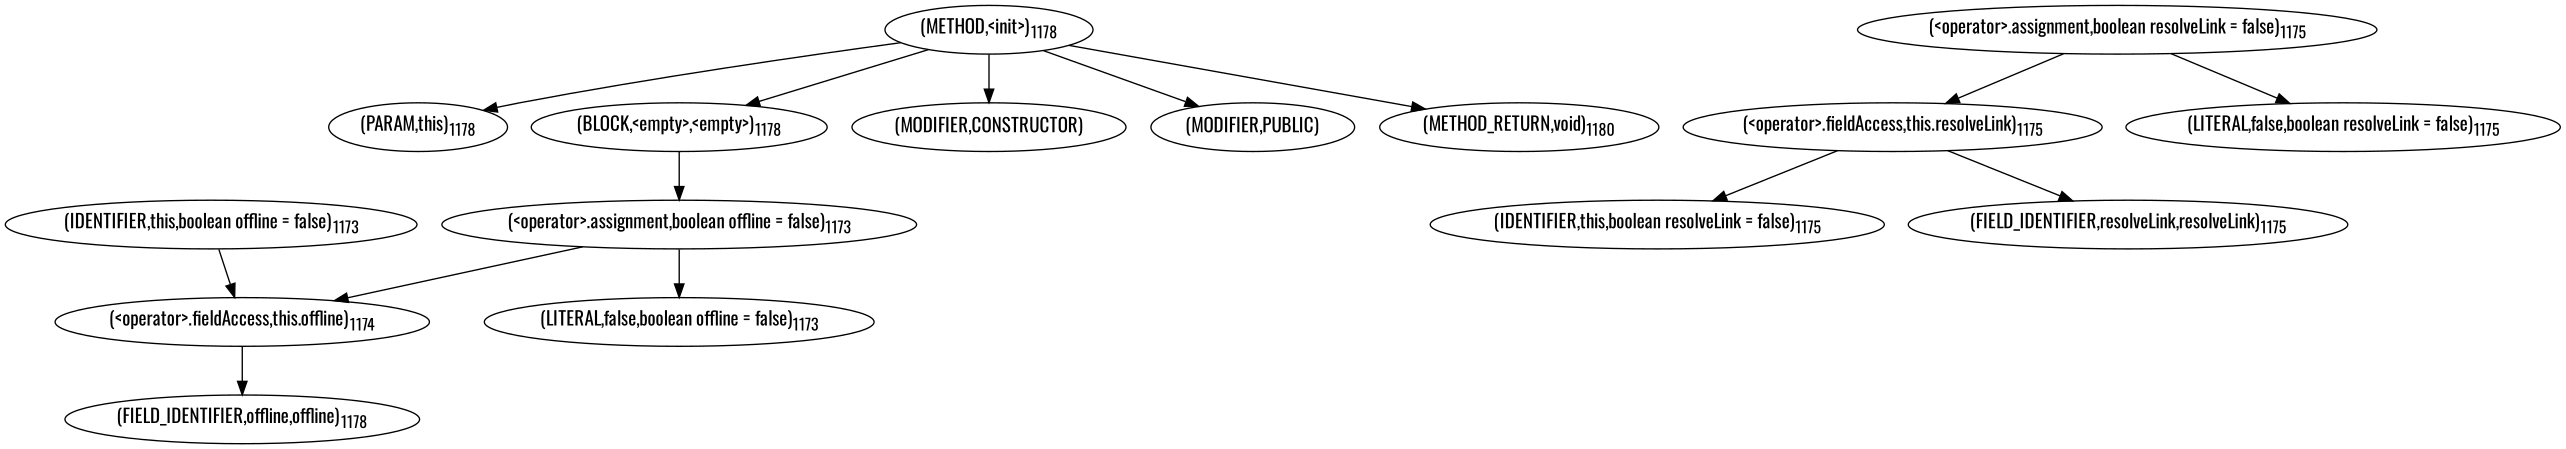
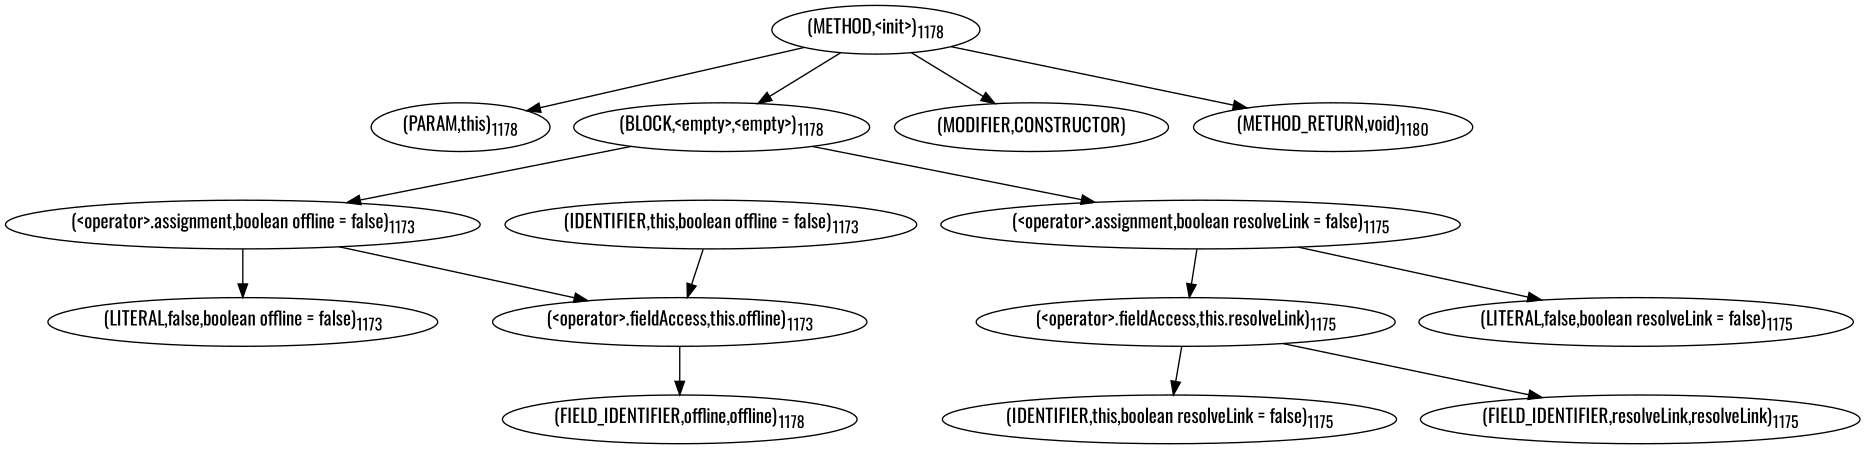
(1253, 127) -> none
none -> (947, 173)
(363, 320) -> (800, 320)
